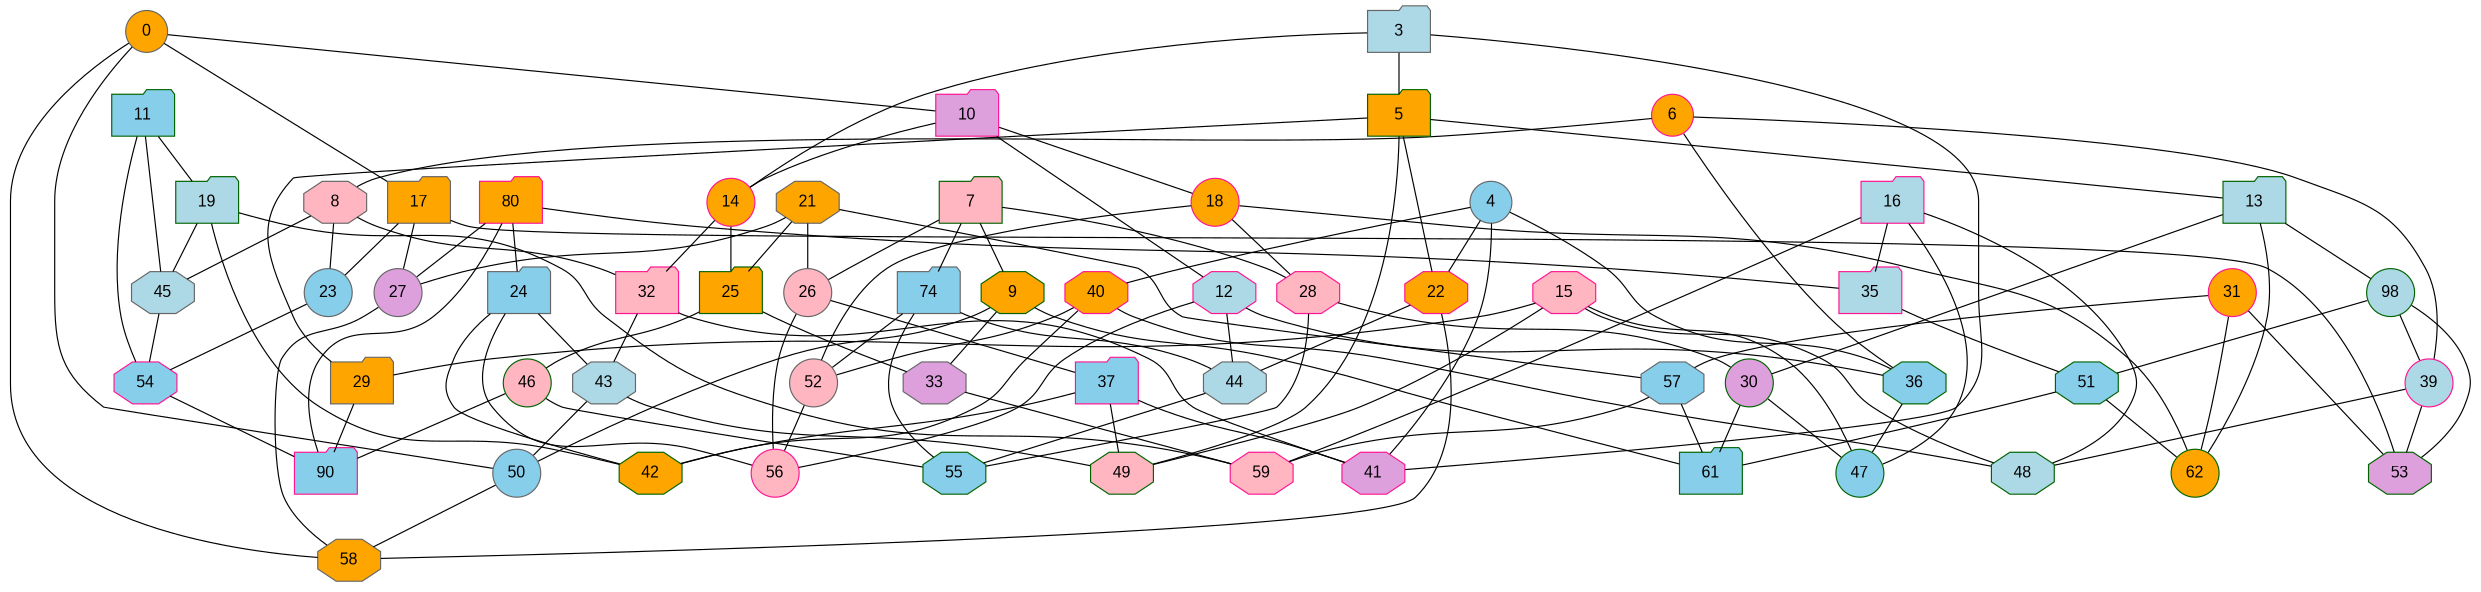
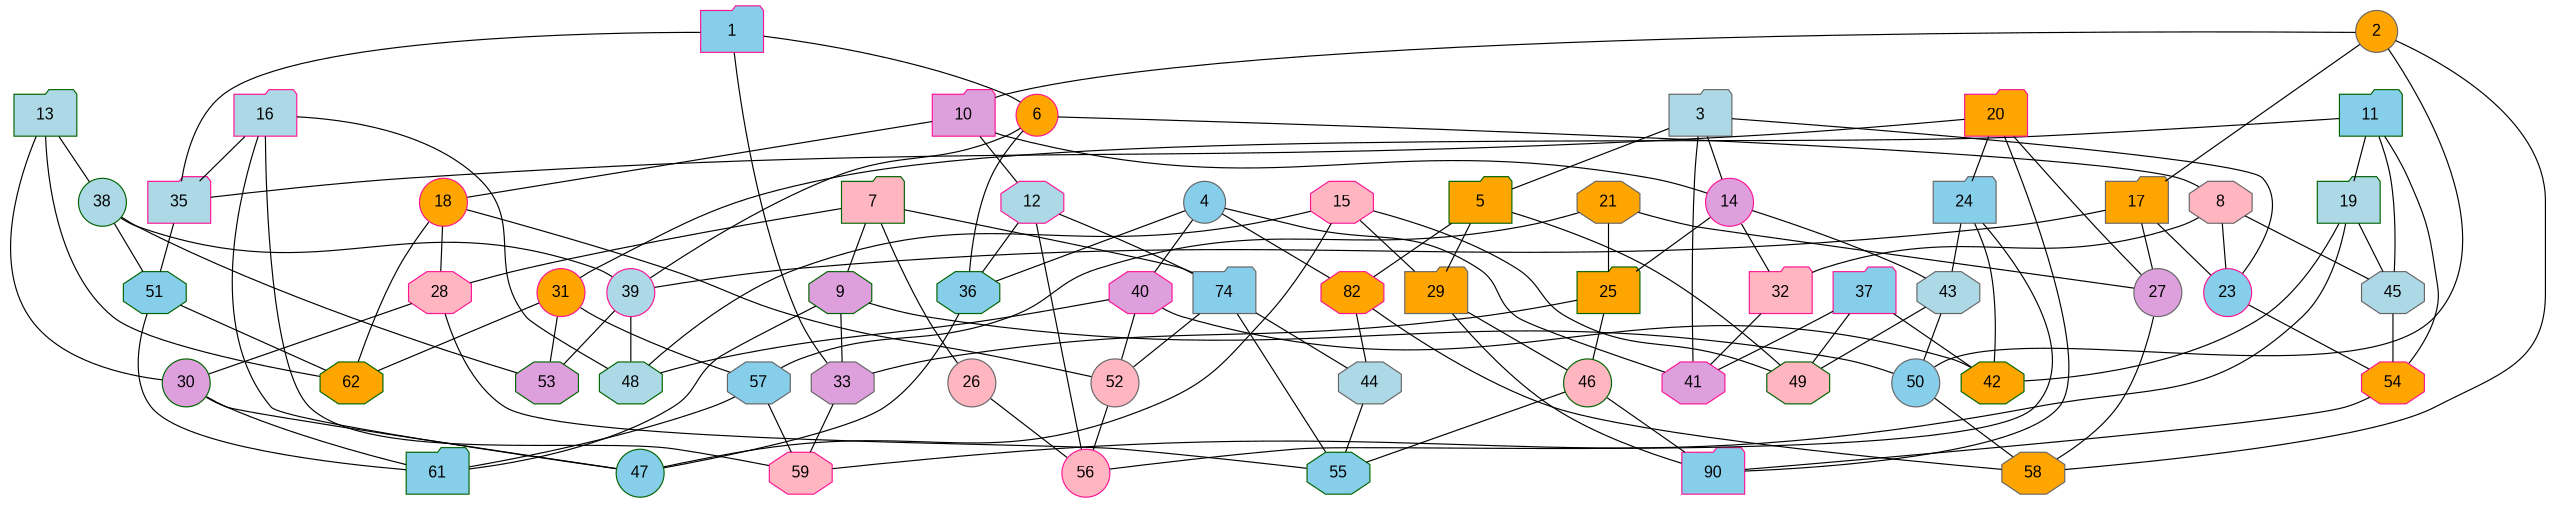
(147, 31) -> (2377, 31)
none -> (732, 31)
none -> (1404, 142)
none -> (2051, 146)
(1827, 159) -> none
(511, 202) -> (1996, 115)
(731, 202) -> (1730, 202)
(1524, 240) -> (1380, 251)
(808, 246) -> none
(328, 293) -> (2228, 293)
(1013, 293) -> (840, 293)
(1096, 293) -> (1141, 293)
(1436, 293) -> (1352, 293)
(2391, 293) -> (102, 202)
(631, 327) -> (1823, 235)
(1229, 334) -> (1093, 228)
(953, 336) -> none
none -> (1532, 350)
(145, 383) -> (2393, 383)
(2195, 473) -> (351, 383)
